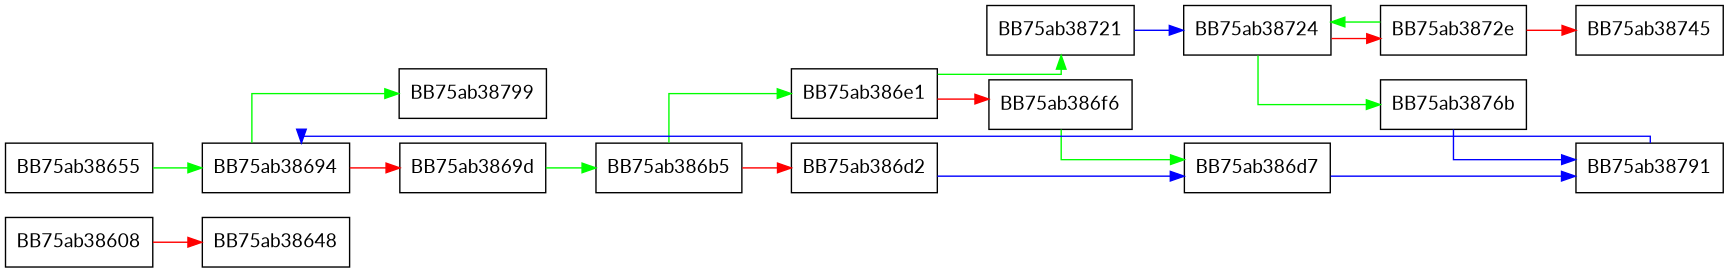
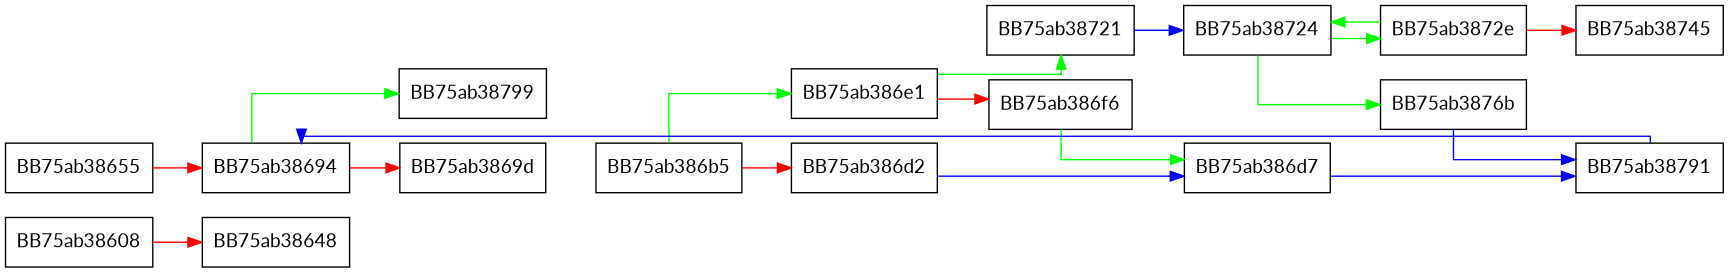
(1349, 39) -> (1349, 39)
(170, 168) -> (170, 168)
(564, 168) -> none
